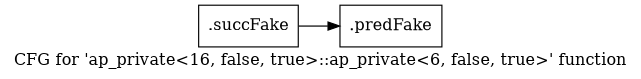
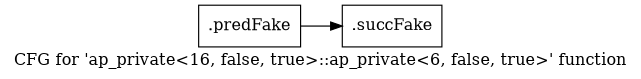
(313, 26) -> (316, 26)
